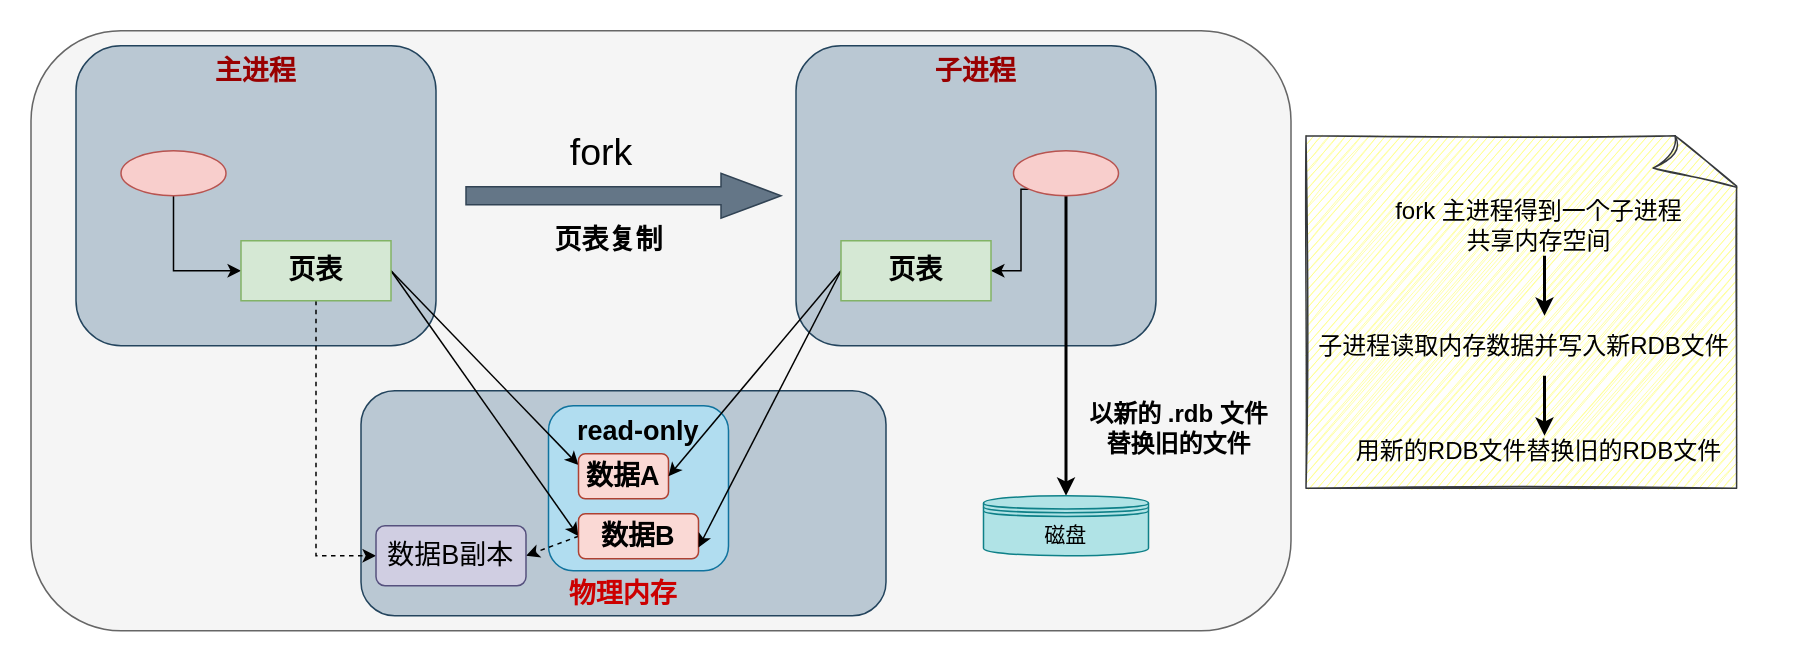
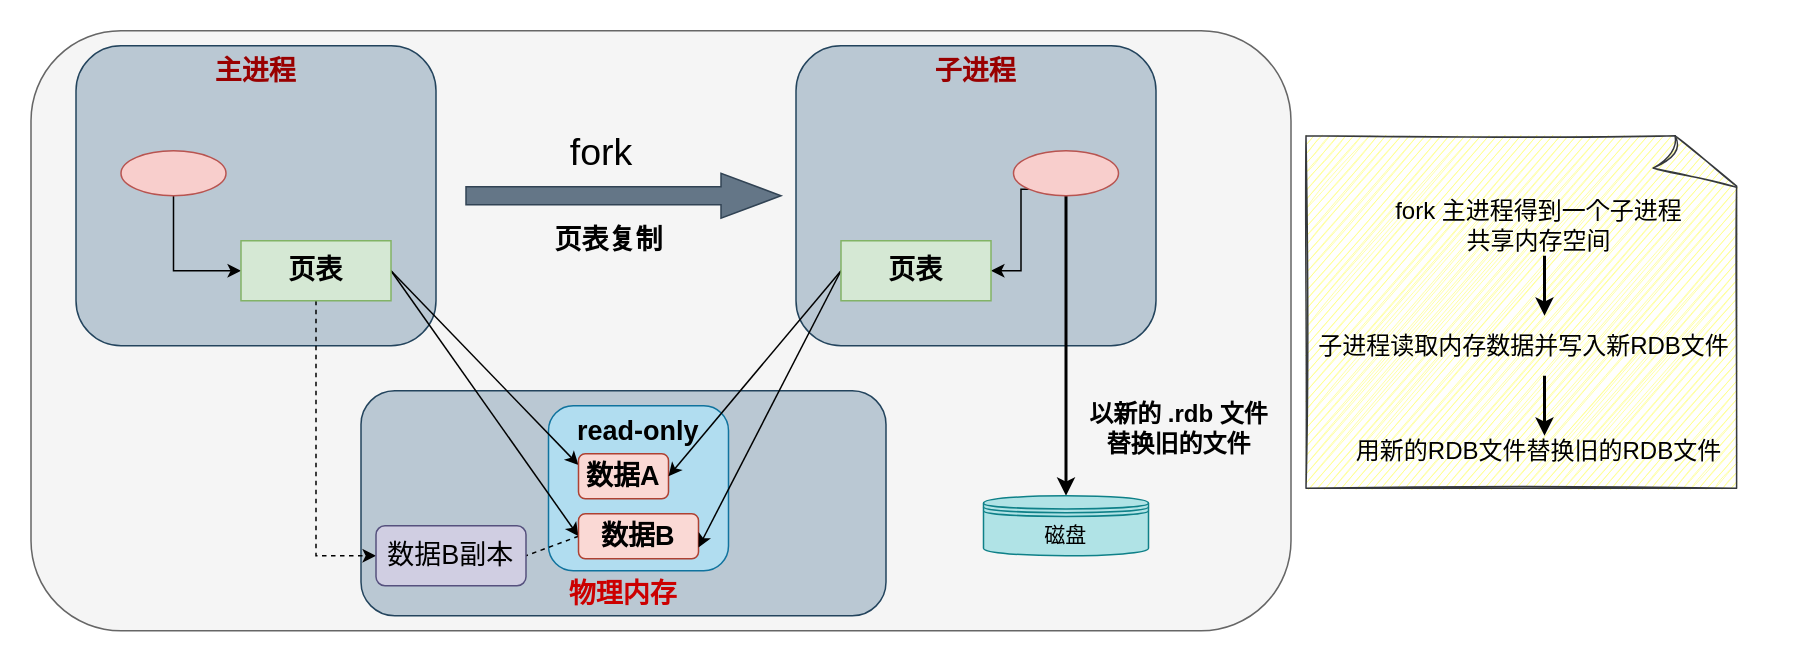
(537, 552) -> (532, 553)
